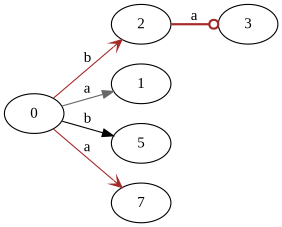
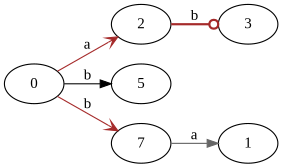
(195, 16) -> (195, 16)
(88, 58) -> (88, 45)
(82, 100) -> (189, 143)
(88, 147) -> (88, 104)
